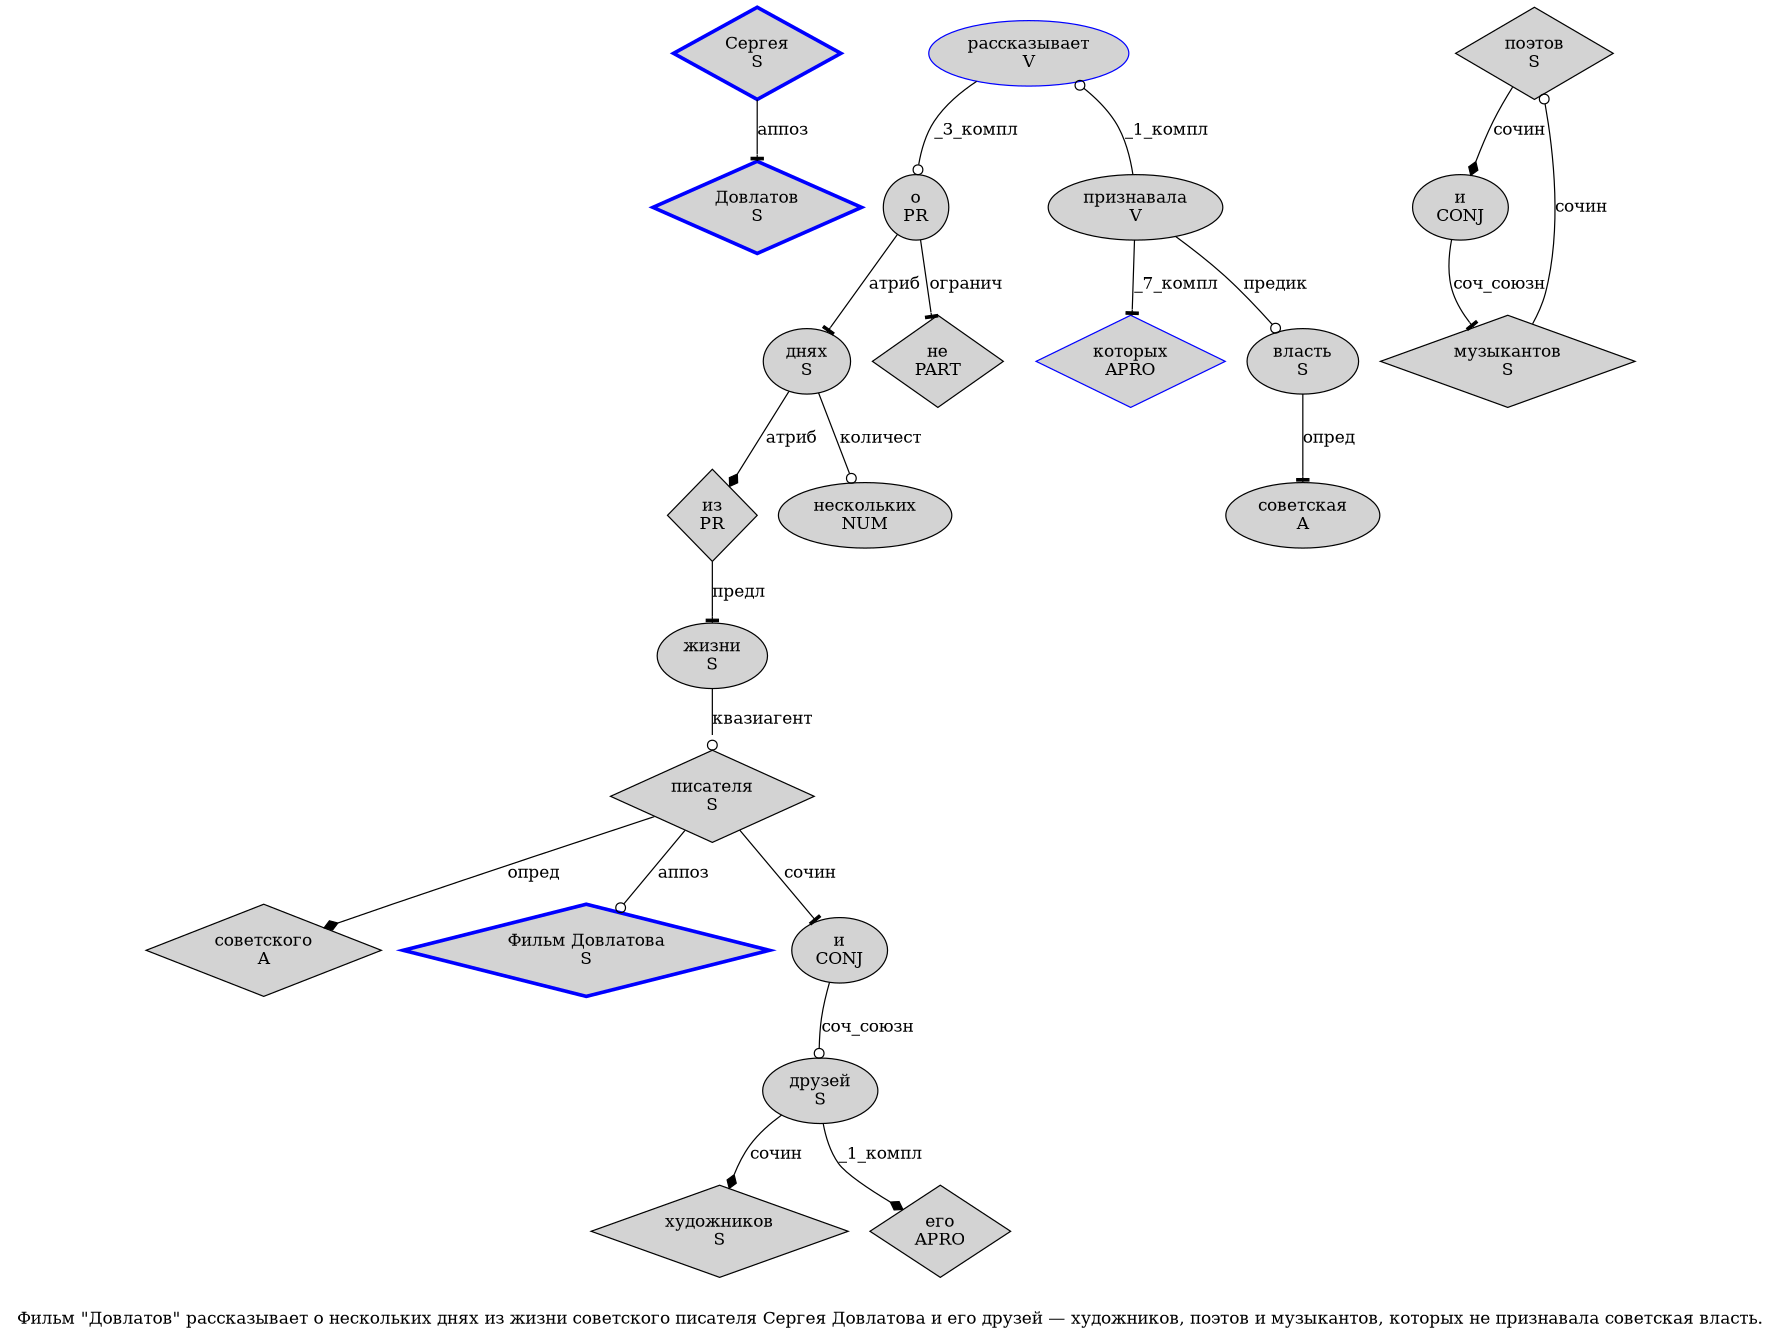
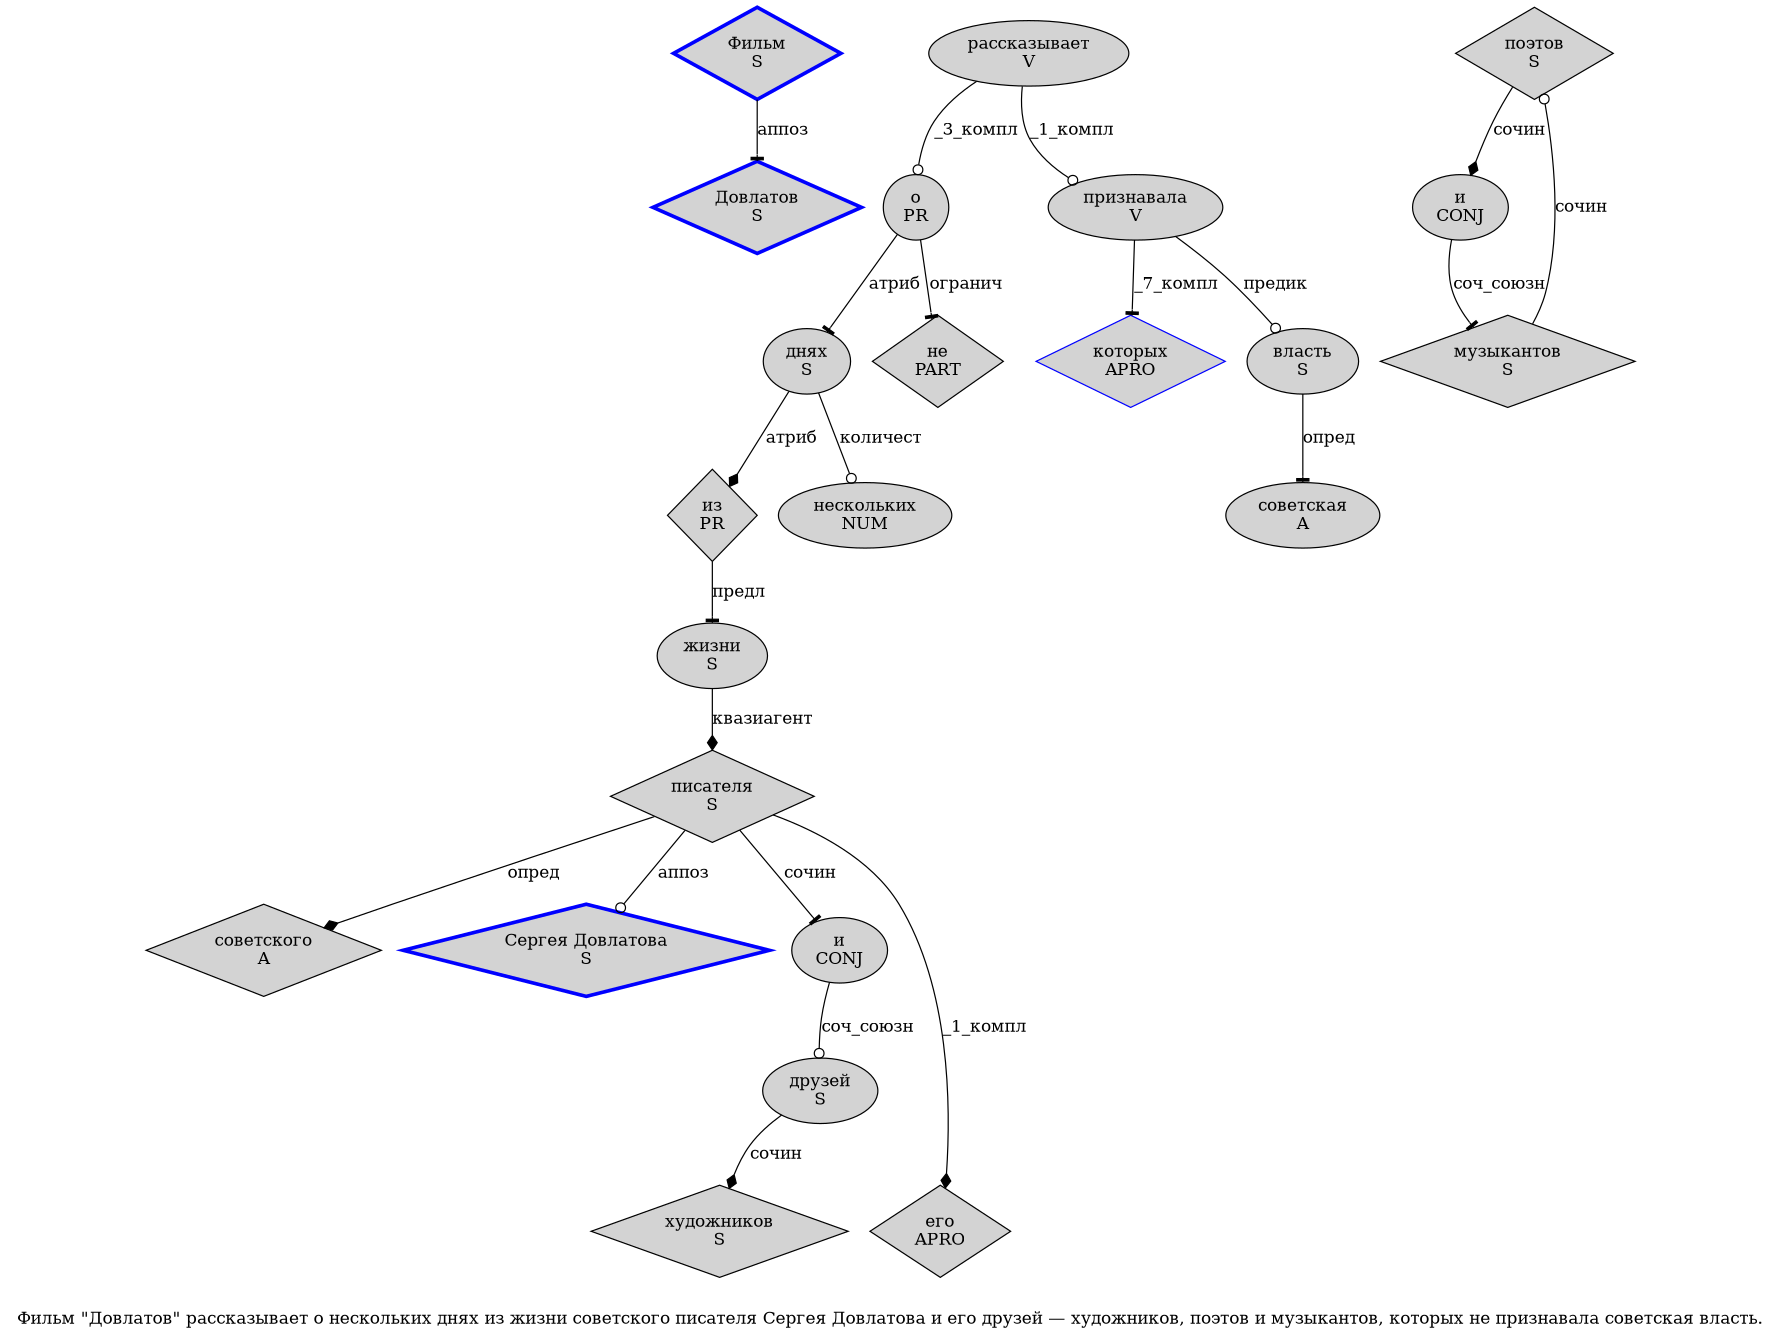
(757, 53) -> (757, 53)
(1029, 53) -> (1029, 53)
(1118, 126) -> (1030, 140)
(712, 712) -> (712, 712)
(586, 950) -> (586, 950)
(846, 1171) -> (924, 959)
